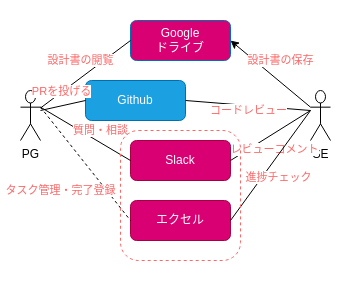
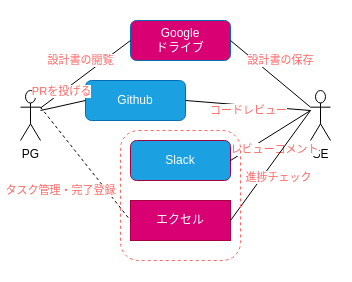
(236, 45) -> (234, 44)
(89, 136) -> none
(181, 161) -> (181, 161)
(181, 221) -> (181, 221)
